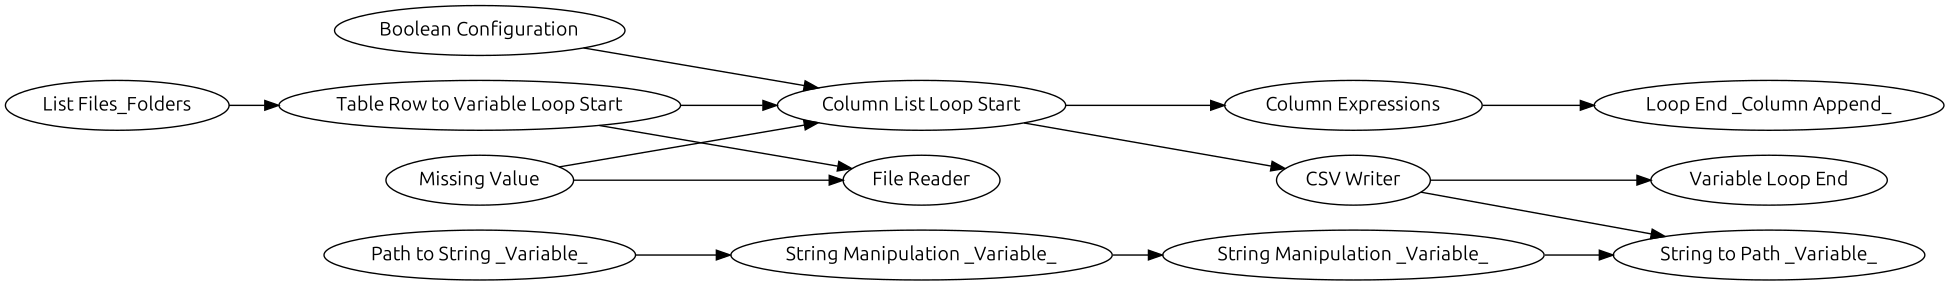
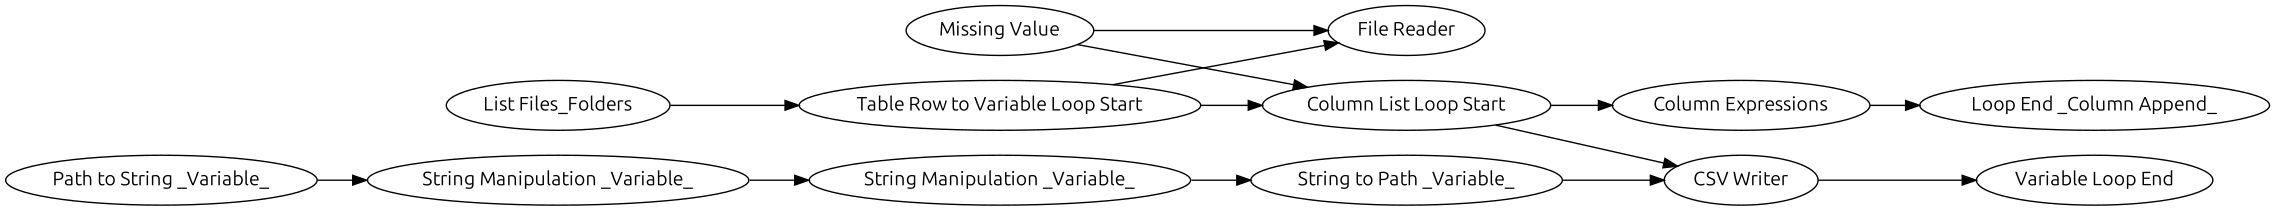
(480, 30) -> none
(1536, 213) -> (1606, 180)
